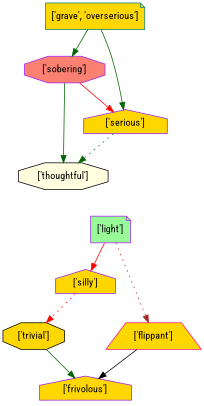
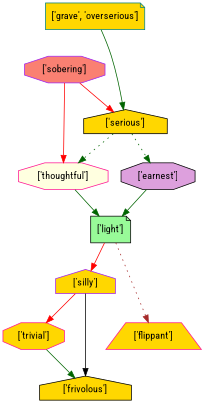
(82, 40) -> none
(64, 119) -> (64, 119)
(125, 123) -> (125, 123)
(63, 176) -> (63, 176)
none -> (158, 176)
none -> (85, 200)
(111, 229) -> (111, 229)
(63, 306) -> (63, 306)
(34, 336) -> (34, 336)
(121, 362) -> (86, 331)
(86, 389) -> (86, 389)
